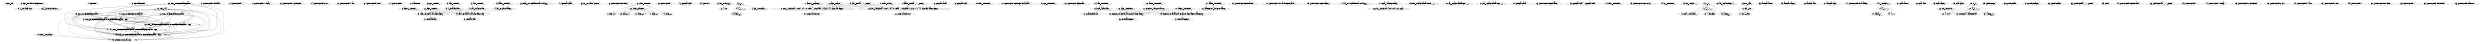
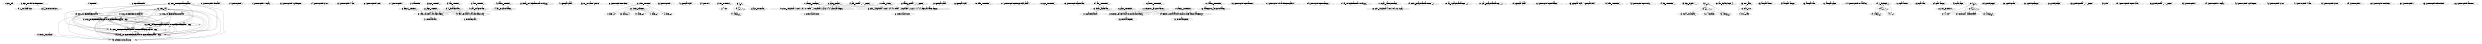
(724, 4) -> (724, 4)
(470, 19) -> (470, 19)
